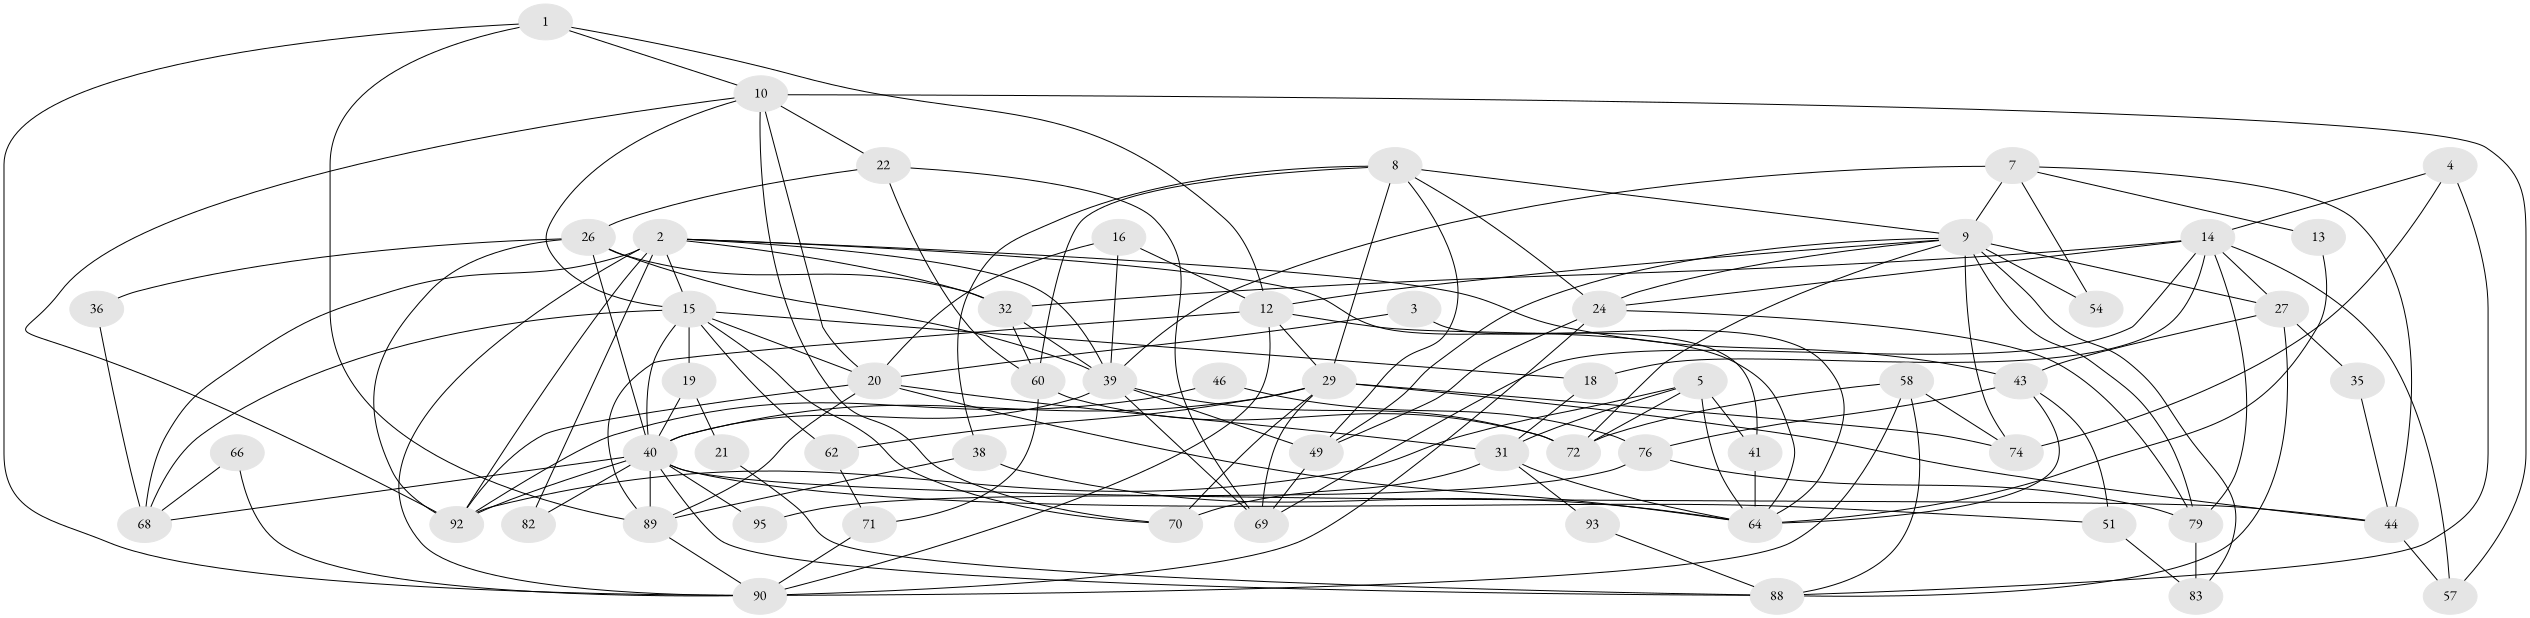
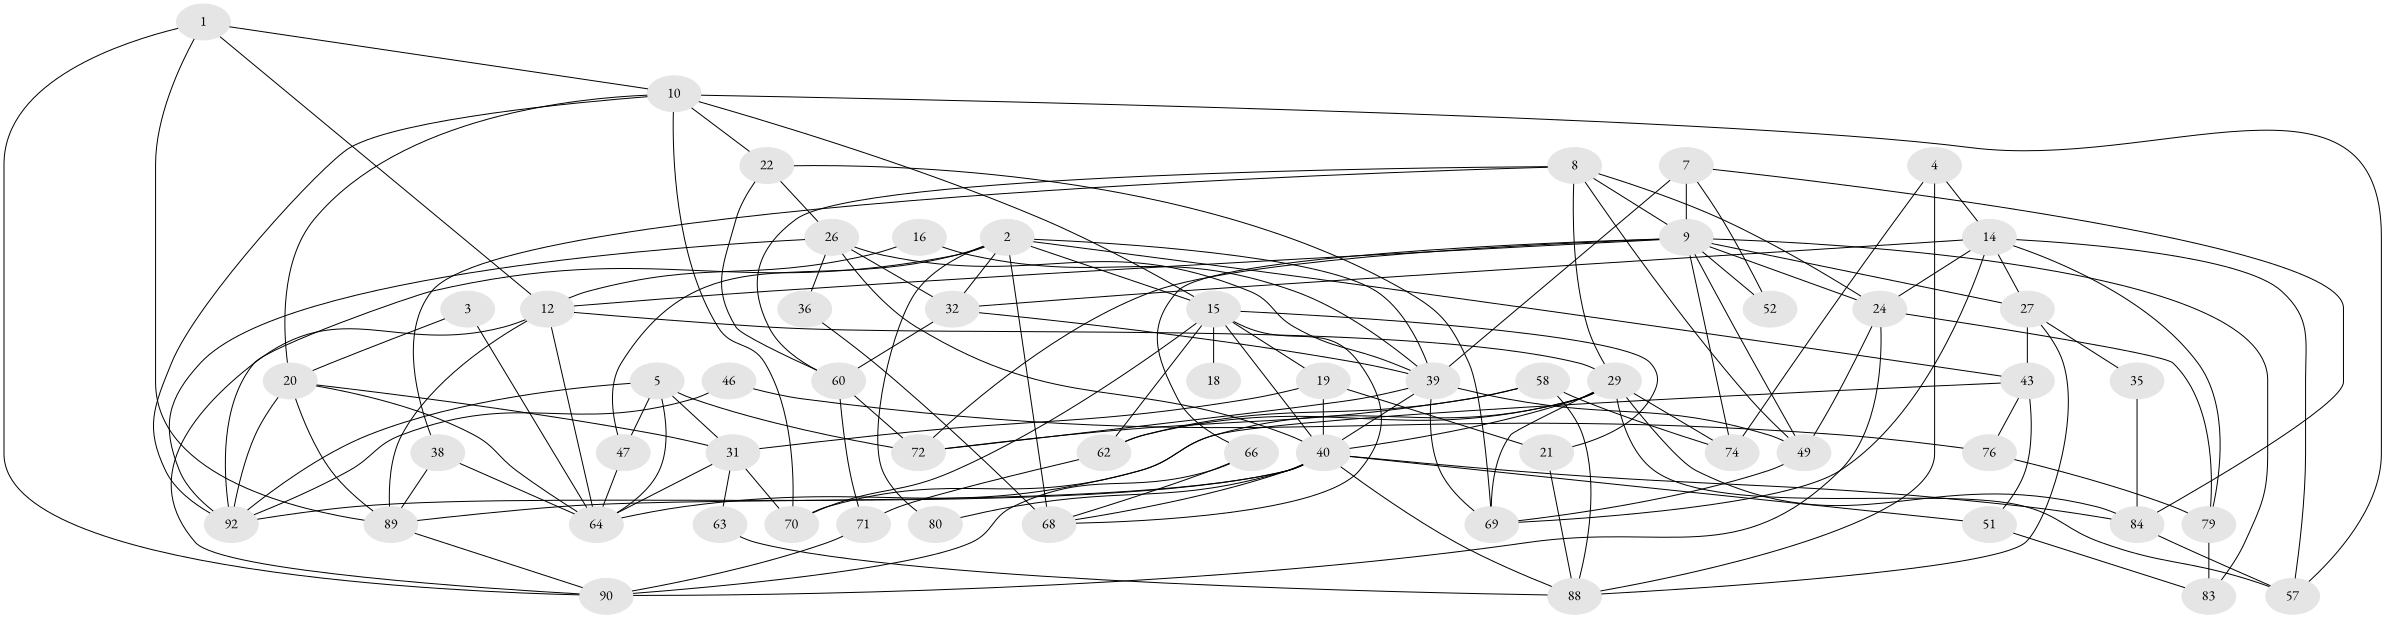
(2319, 237) -> none
(979, 286) -> none
(2096, 309) -> (1770, 309)
(775, 342) -> (1514, 332)
(1982, 362) -> none
(2099, 367) -> (1167, 305)
(1535, 425) -> (989, 425)
(1755, 453) -> (623, 453)
none -> (1854, 498)
(401, 502) -> none
(529, 525) -> (935, 525)
(760, 525) -> none
(1593, 525) -> (720, 525)
(2391, 525) -> (2137, 525)
(1442, 582) -> (1321, 412)
